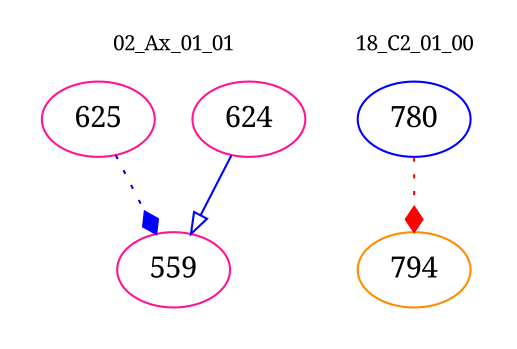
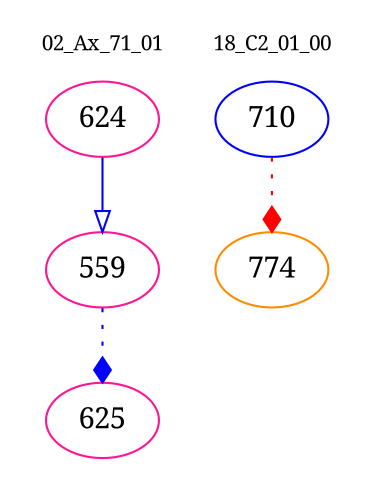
(174, 45) -> (102, 45)
(414, 119) -> (272, 119)
(130, 183) -> (102, 333)
(414, 270) -> (272, 270)
